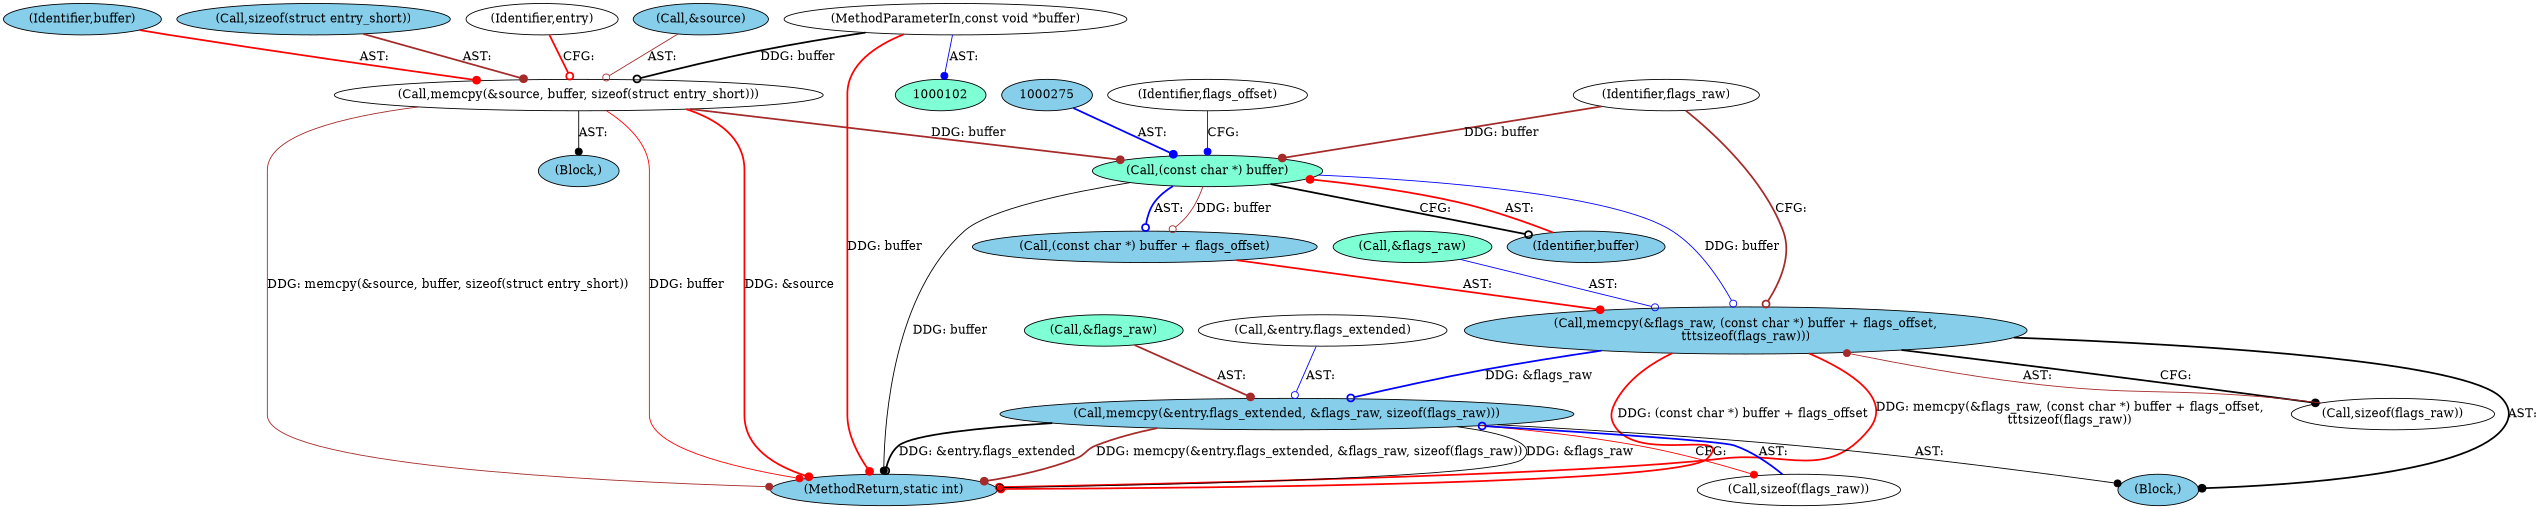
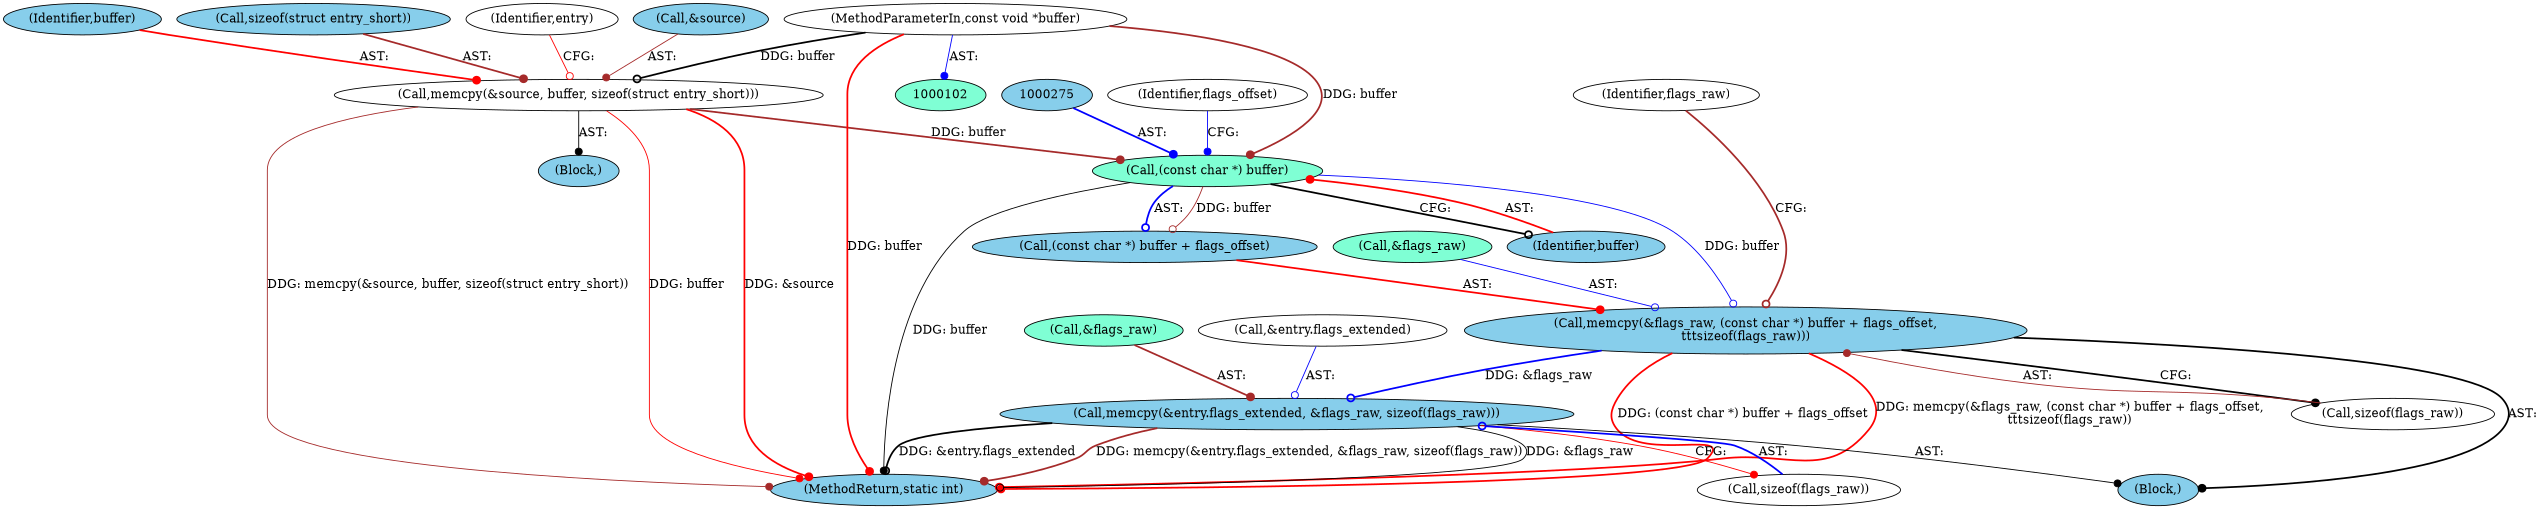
(559, 54) -> (559, 54)
(644, 55) -> (644, 55)
(1444, 132) -> (1270, 54)
